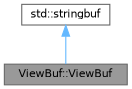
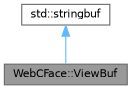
(66, 74) -> (66, 74)
